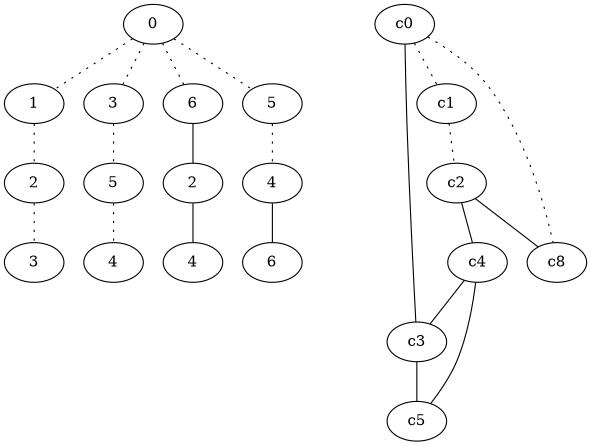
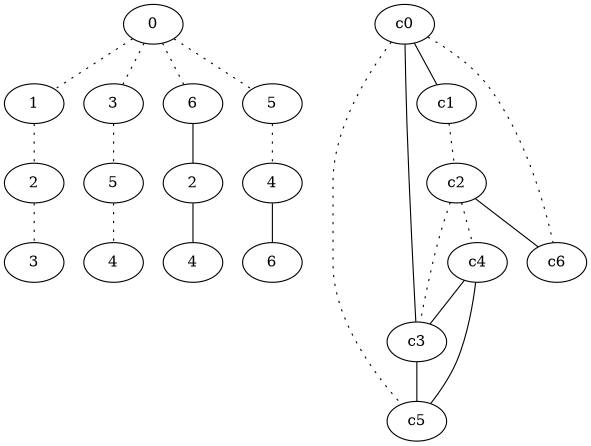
(426, 64) -> (426, 64)
(467, 223) -> (467, 223)
none -> (333, 225)
none -> (433, 262)
(557, 262) -> (557, 262)
